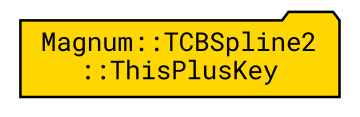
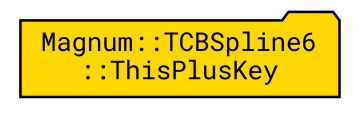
(180, 59) -> (180, 59)
